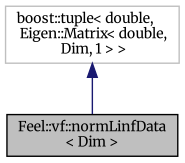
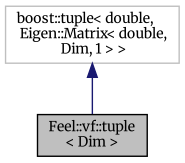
(92, 135) -> (92, 135)
